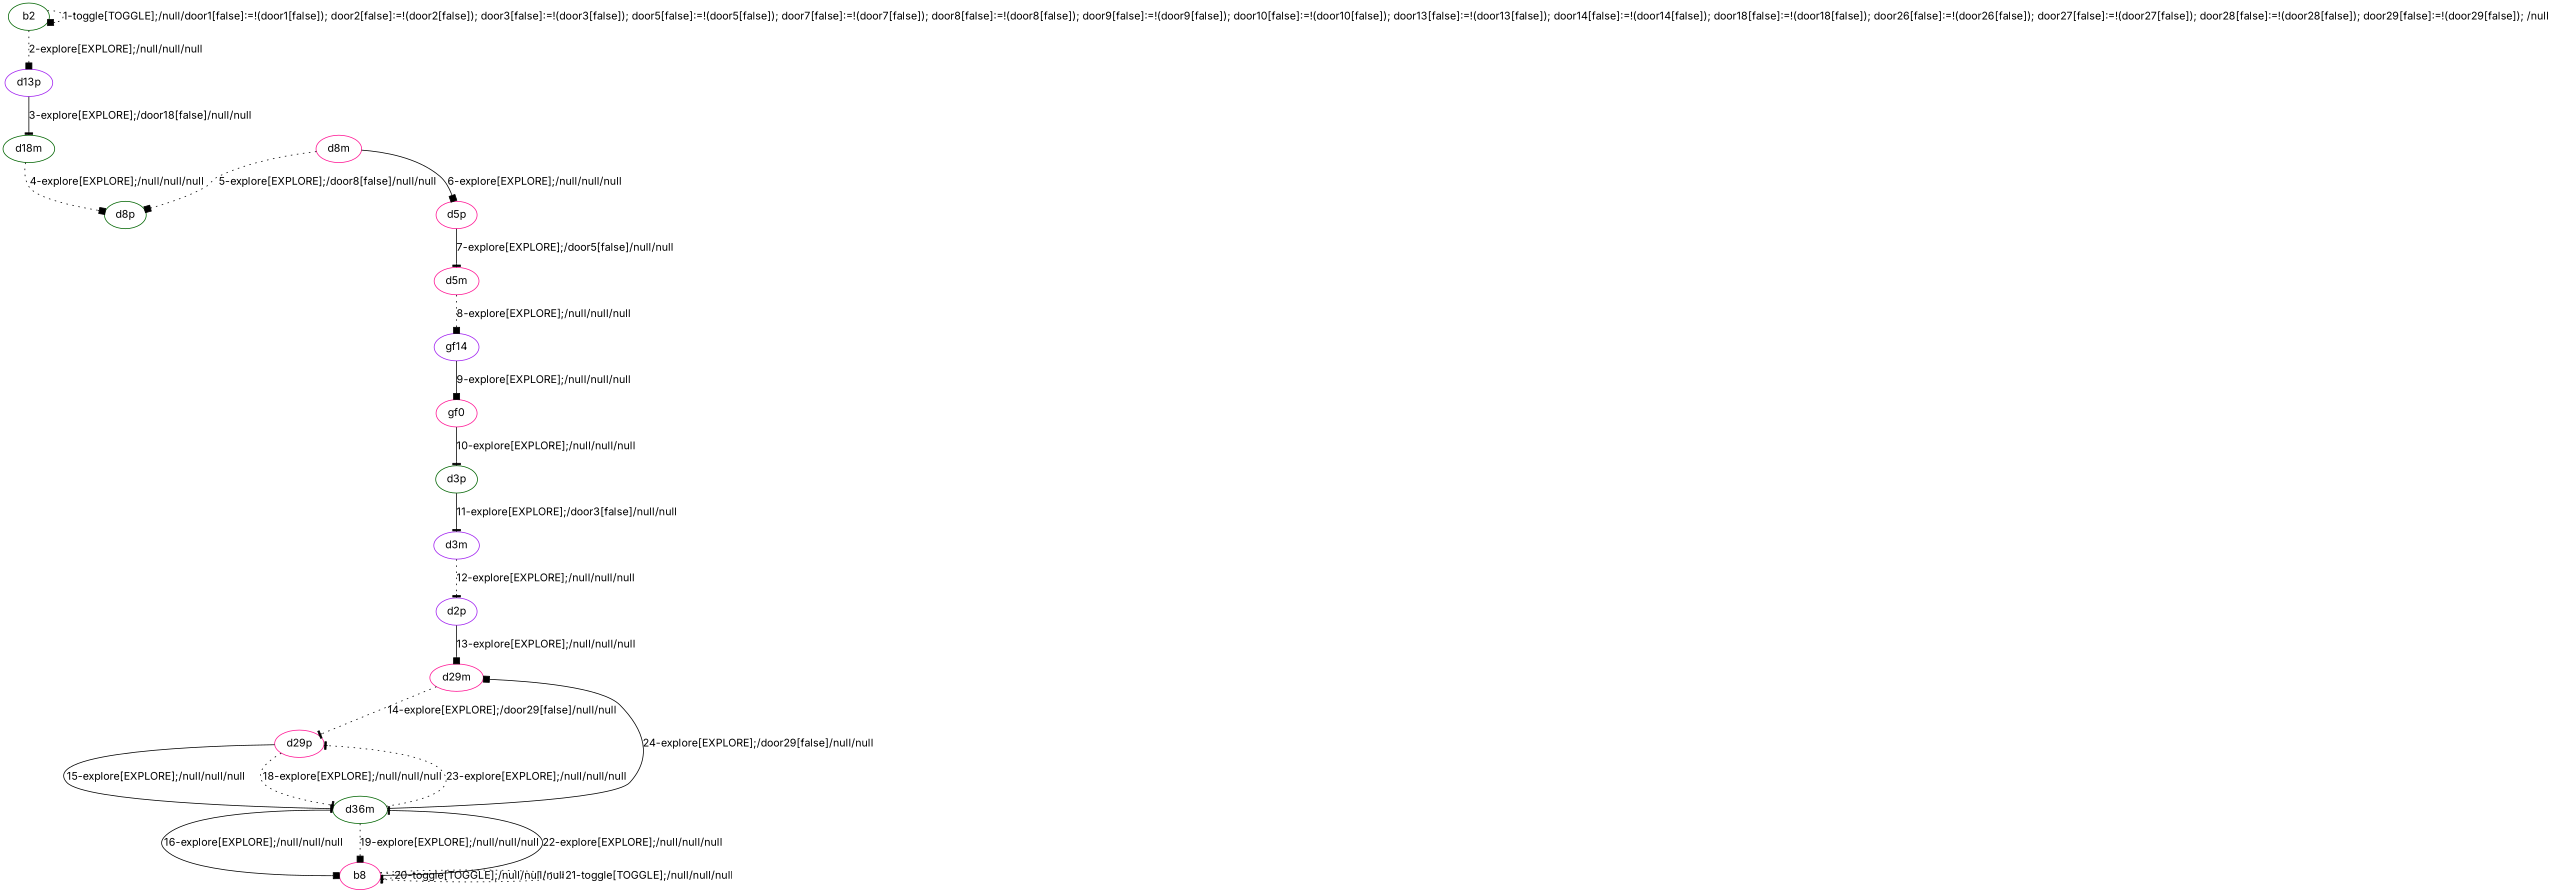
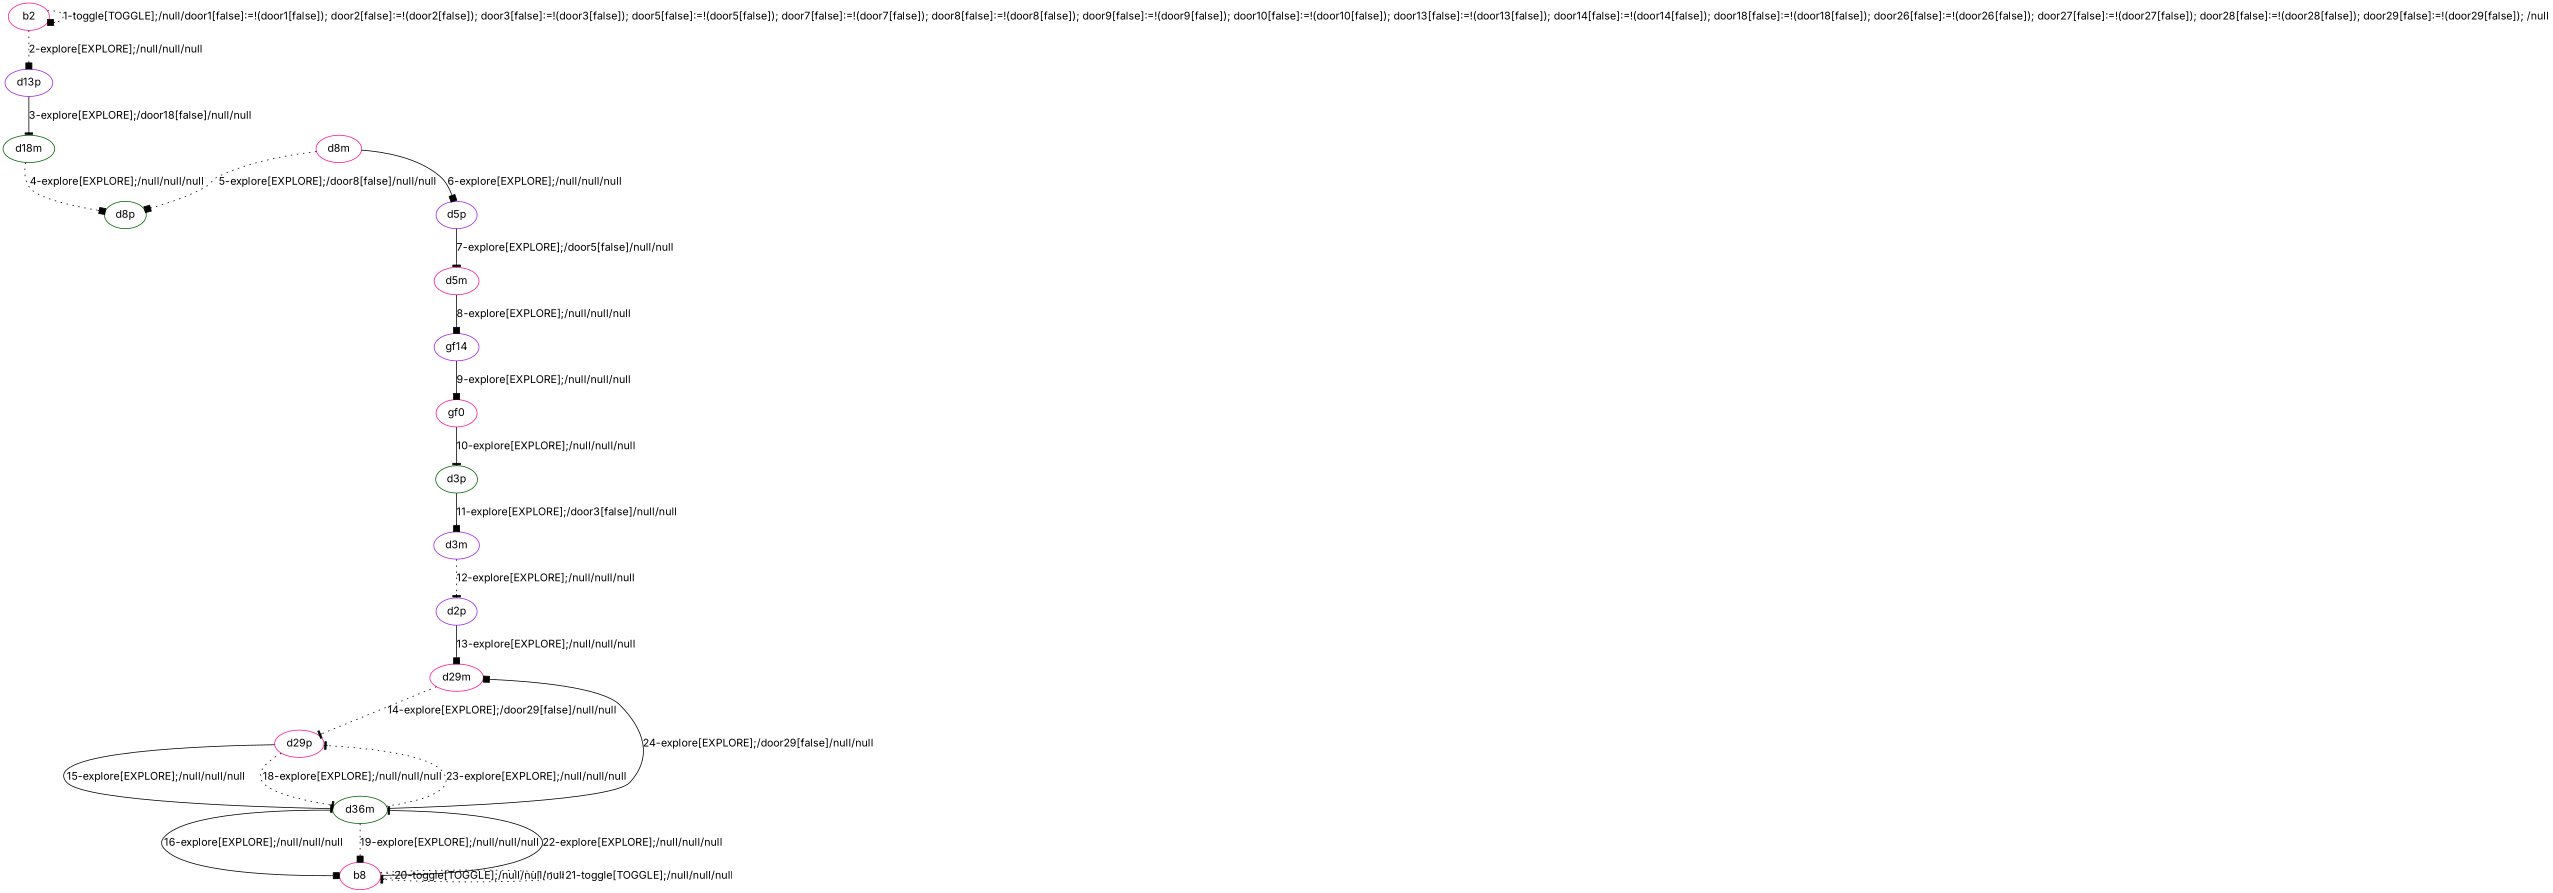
(29, 17) -> (29, 17)
(457, 215) -> (457, 215)
(457, 310) -> (457, 310)
(457, 511) -> (457, 511)
